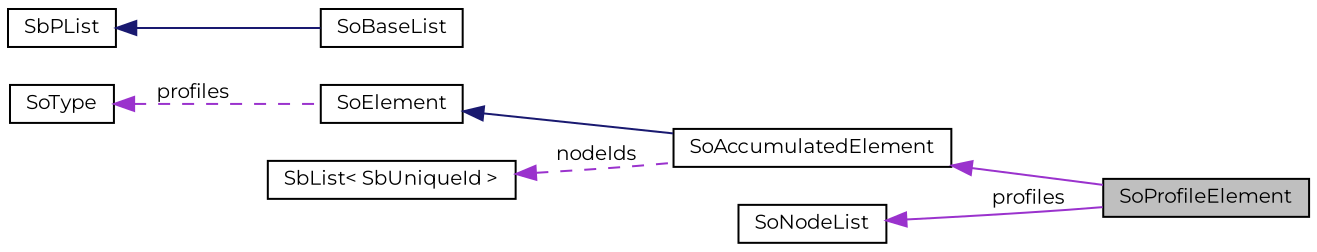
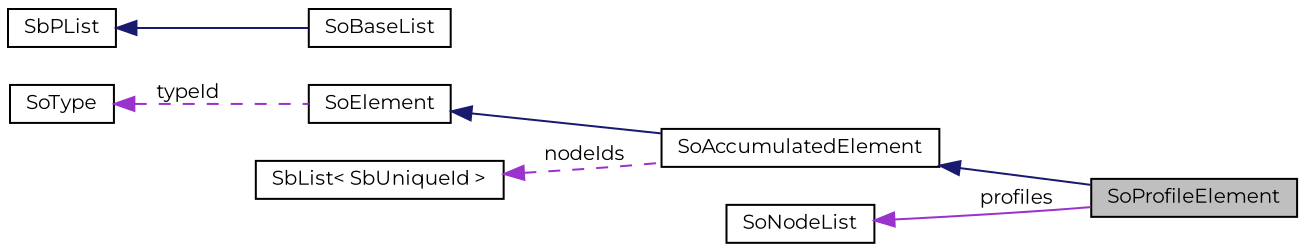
(192, 93) -> (186, 93)
(1037, 176) -> (1025, 176)
